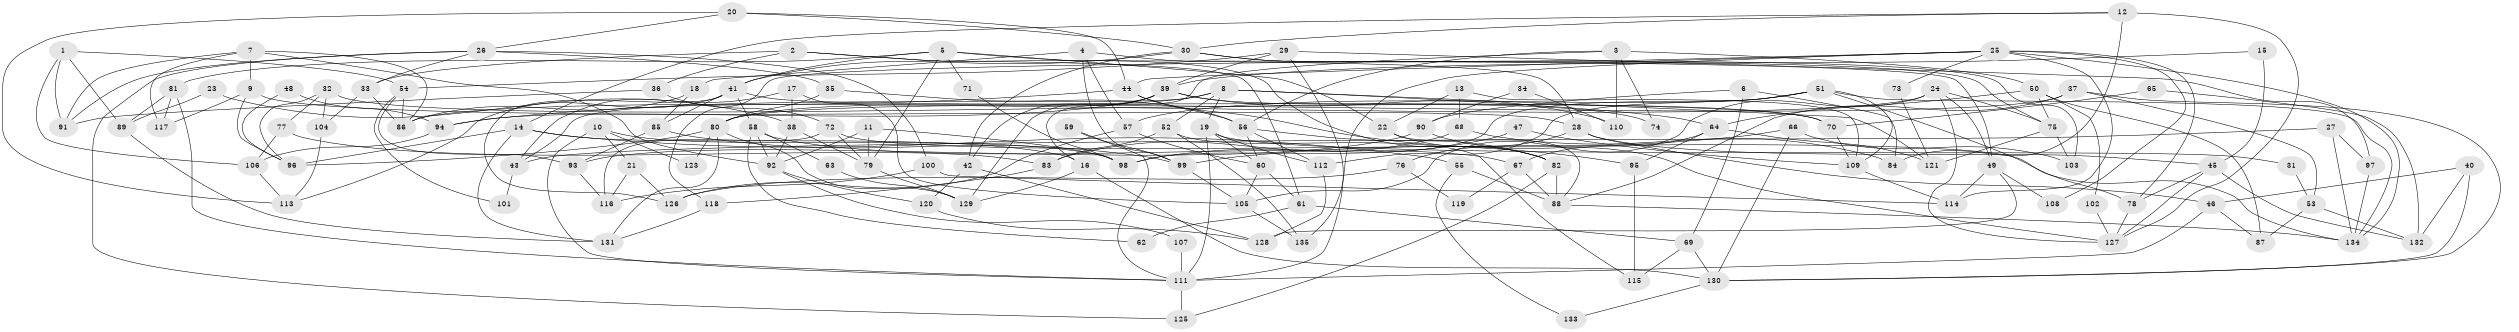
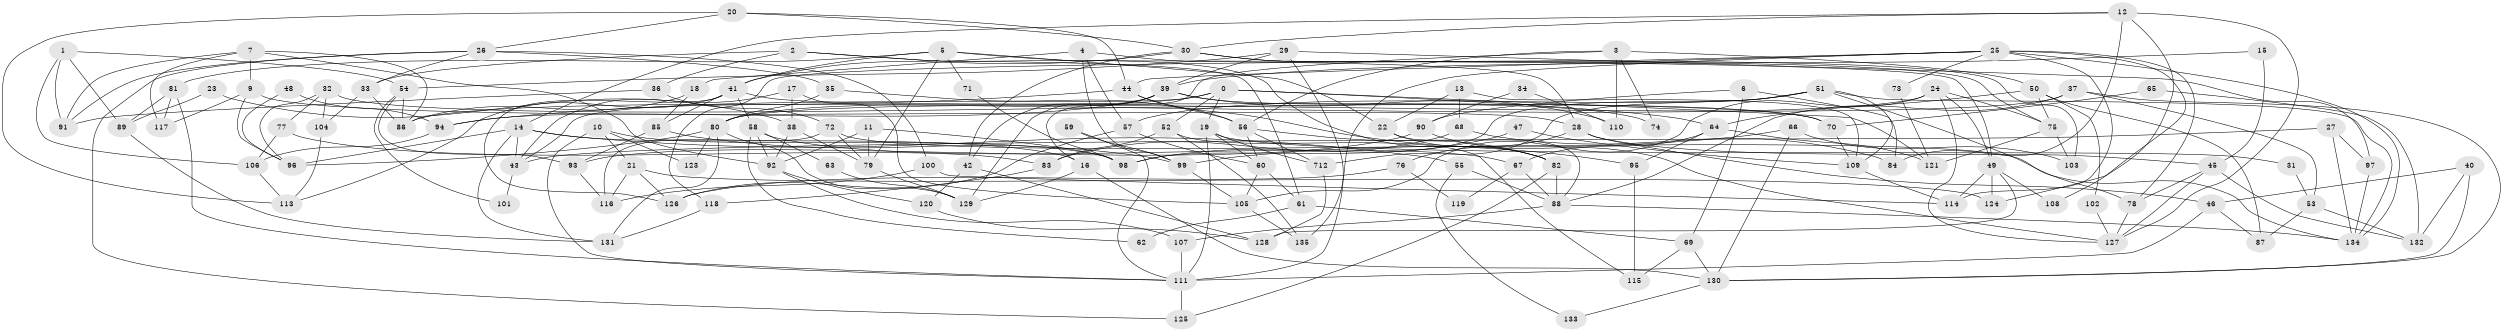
(1224, 89) -> (1224, 89)
none -> (517, 147)
(1321, 166) -> (1321, 166)
none -> (1992, 204)
none -> (1369, 222)
